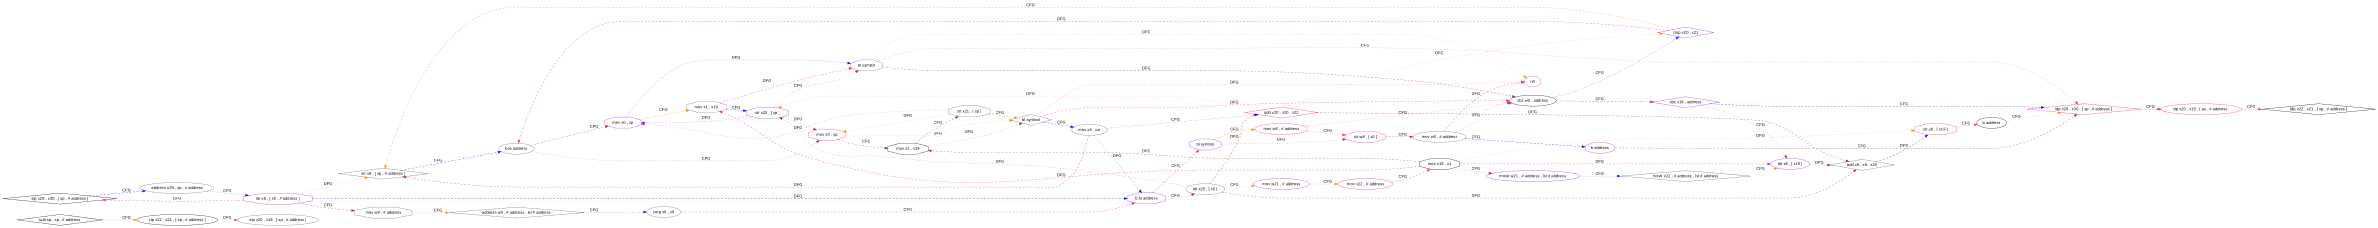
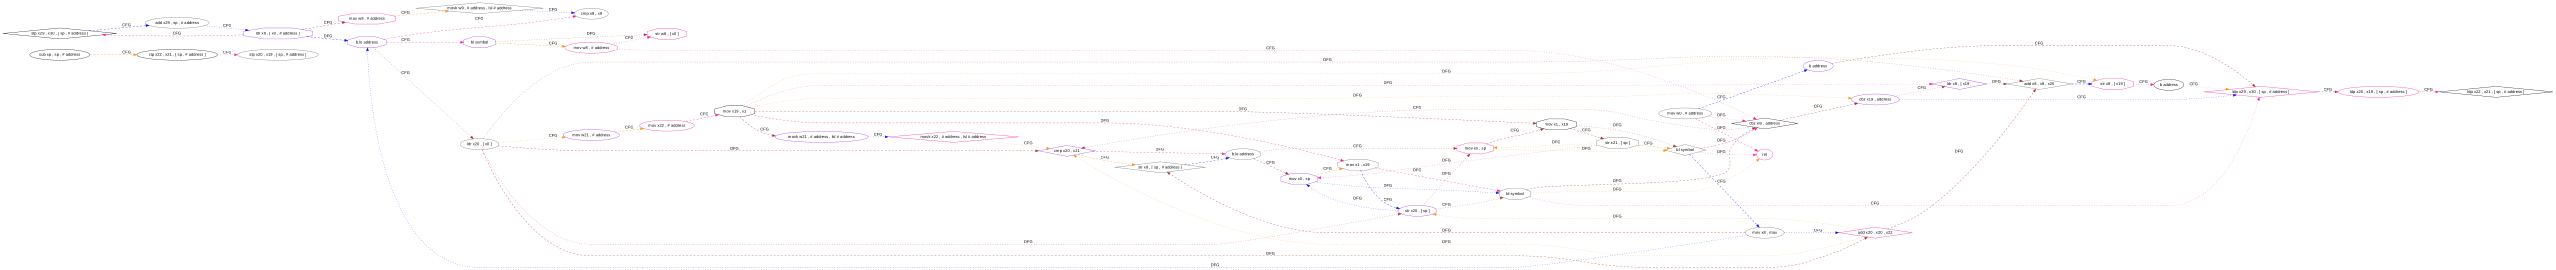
(1616, 73) -> (1417, 110)
none -> (1299, 98)
(1533, 101) -> (1765, 123)
(1686, 102) -> (1875, 99)
(1876, 106) -> (2066, 99)
(767, 113) -> (1417, 211)
(1481, 117) -> (1725, 119)
(1089, 130) -> (1765, 233)
(1398, 137) -> none
(1905, 146) -> (2082, 82)
none -> (767, 151)
(1614, 164) -> (1335, 85)
(1790, 164) -> (1959, 84)
(1472, 171) -> (755, 129)
(1754, 173) -> (1014, 144)
(1686, 176) -> (953, 137)
(331, 186) -> none
(177, 188) -> (177, 23)
(1541, 198) -> (1238, 62)
(907, 212) -> (478, 27)
(383, 213) -> (367, 19)
(516, 213) -> (480, 8)
(60, 220) -> (60, 55)
